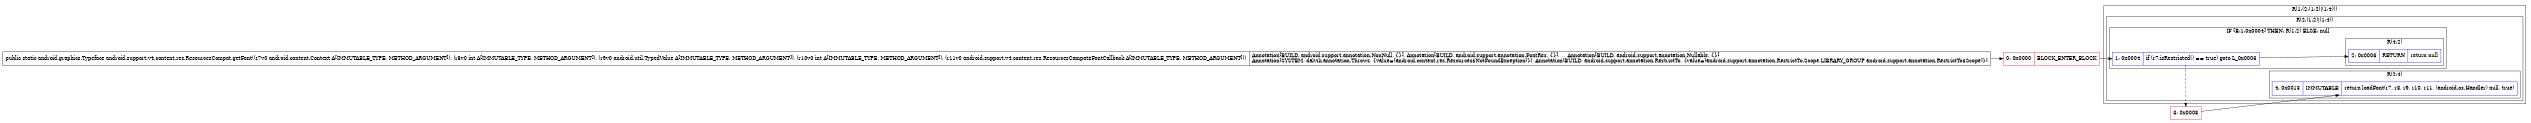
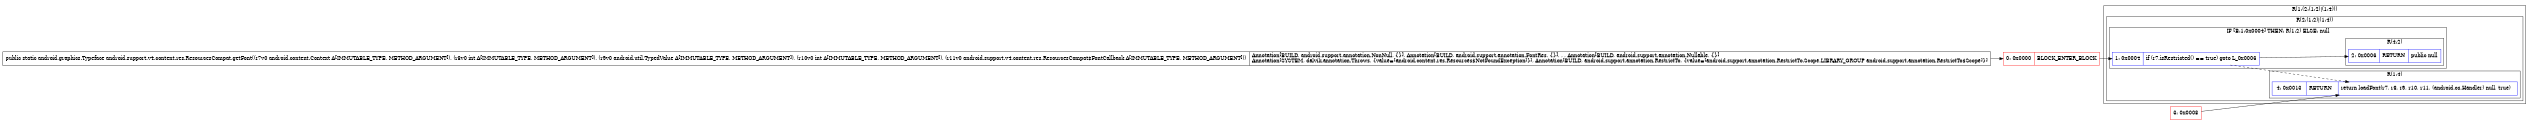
(2424, 56) -> (2424, 56)
(2395, 75) -> (2395, 75)
(2186, 84) -> (2288, 73)
(2322, 88) -> (2320, 88)
